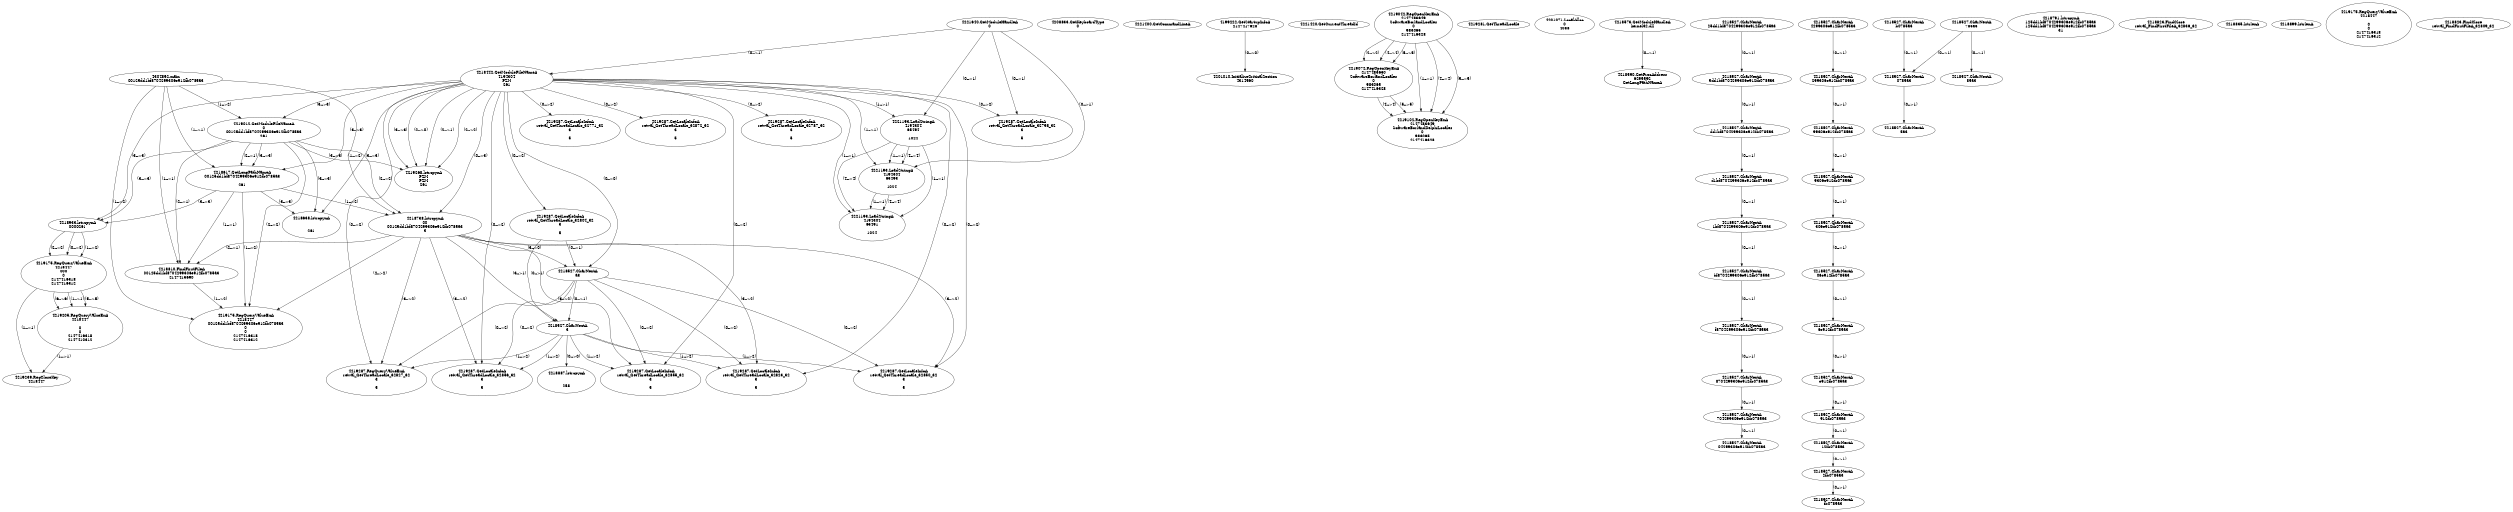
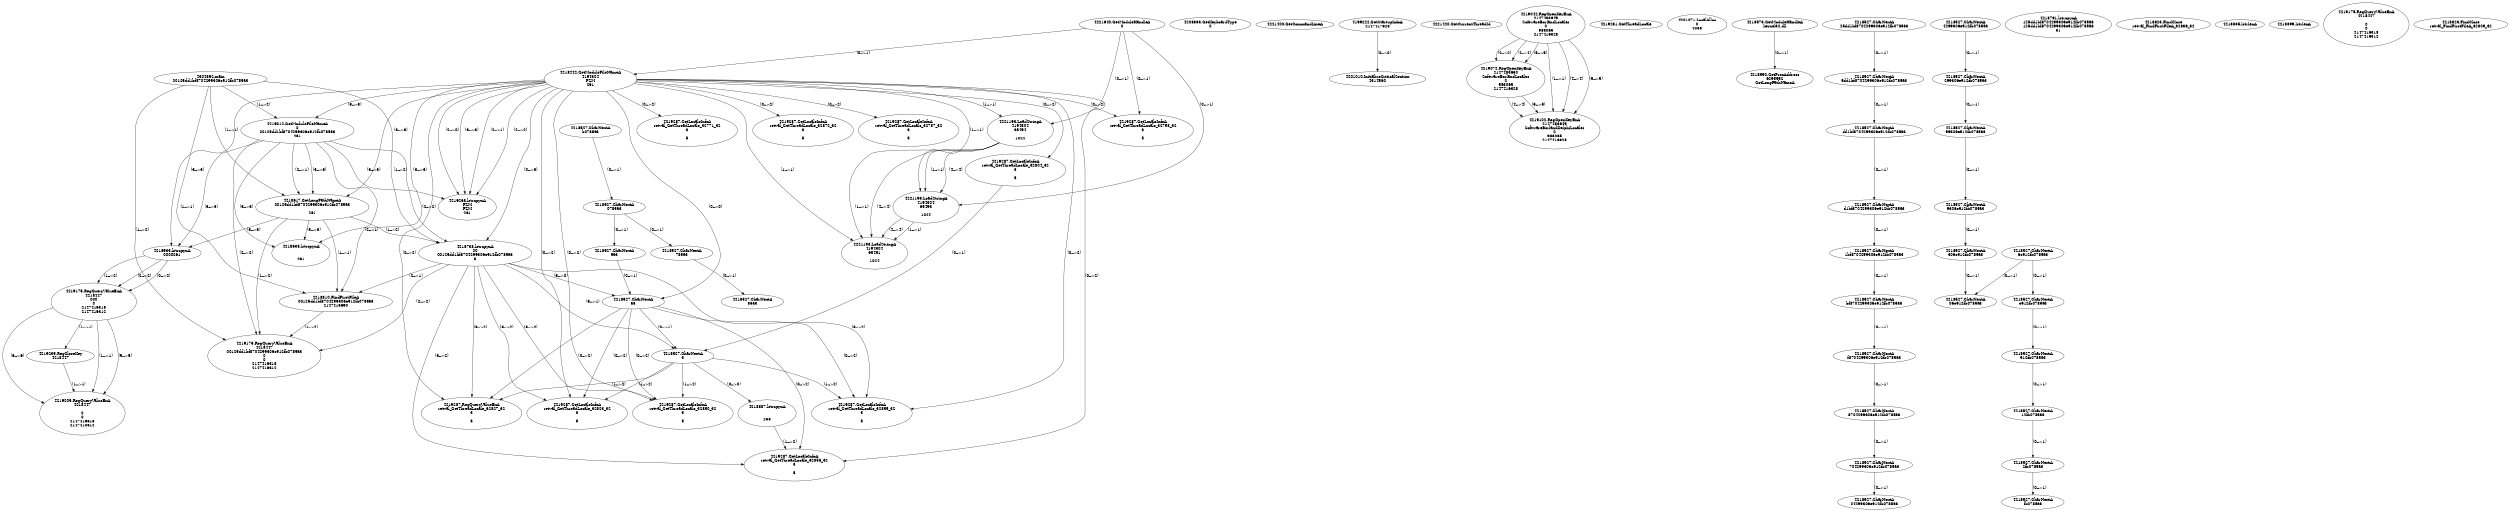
(1939, 51) -> (647, 229)
(570, 252) -> (623, 276)
(1833, 299) -> (2000, 277)
(546, 355) -> (779, 436)
(54, 359) -> (68, 376)
